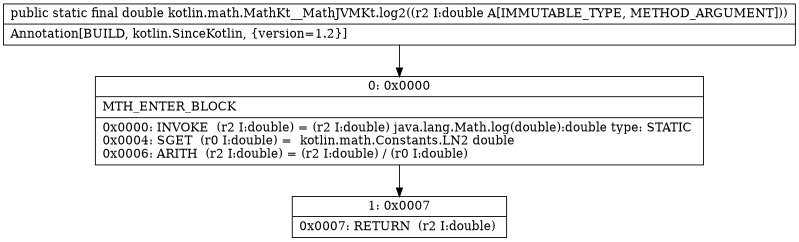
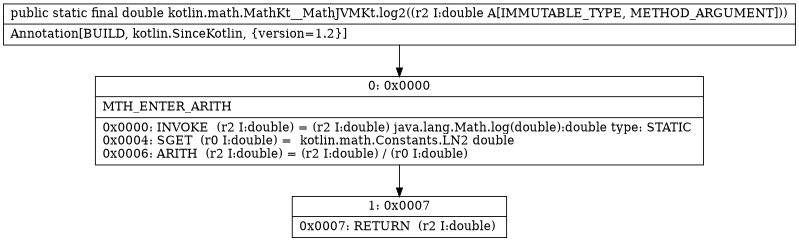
(170, 107) -> (167, 107)
